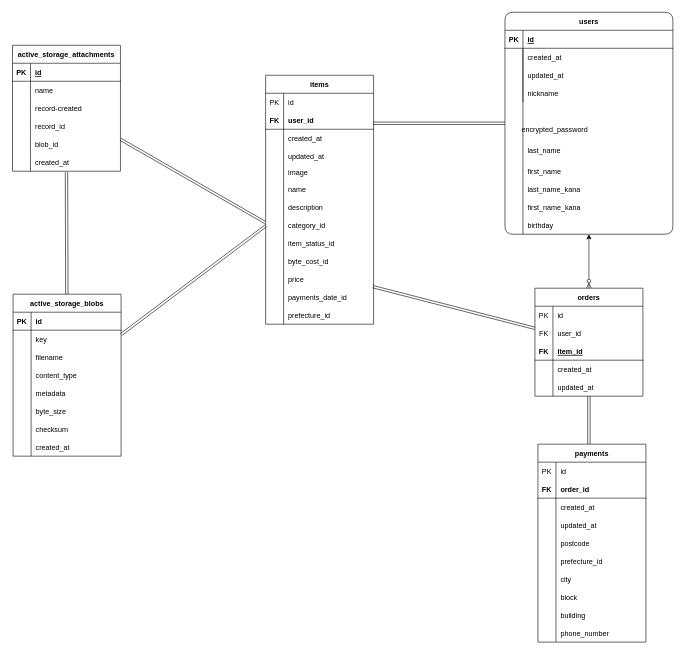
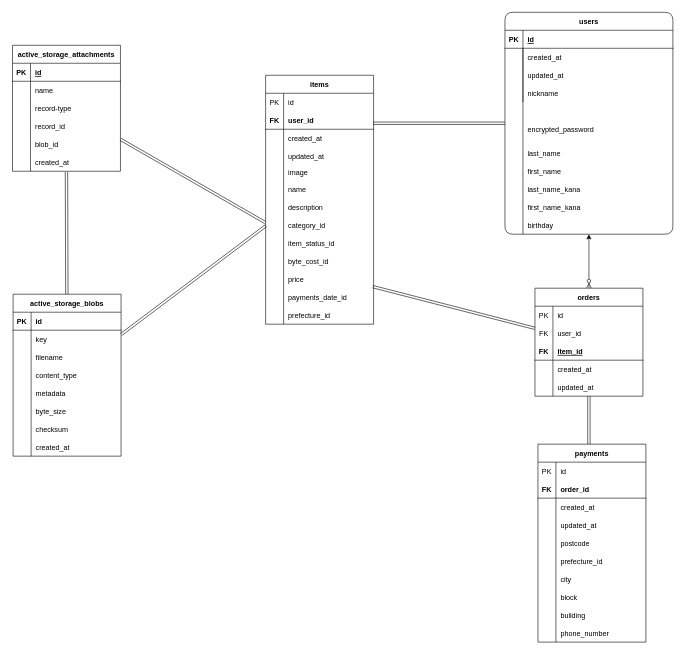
(63, 109) -> (57, 109)
(586, 129) -> (592, 129)
(568, 150) -> (568, 153)
